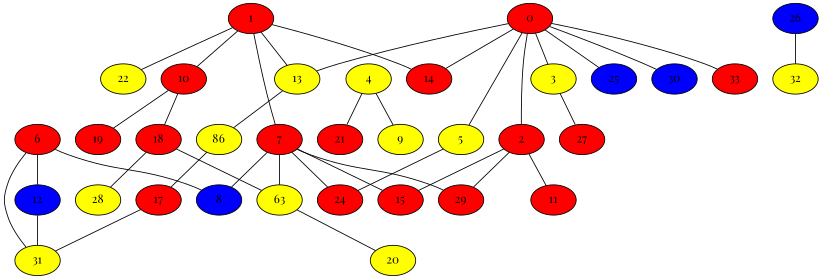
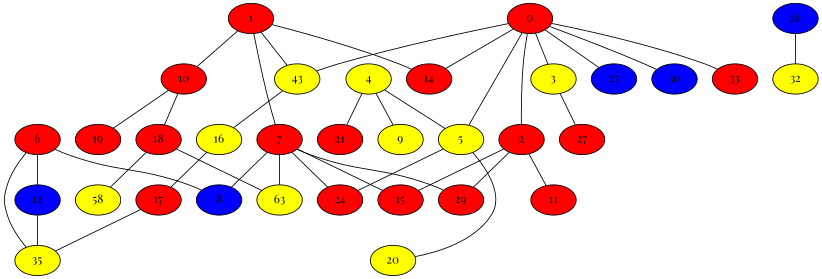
(123, 79) -> none
(297, 79) -> (297, 79)
none -> (415, 109)
(219, 139) -> (219, 139)
(98, 200) -> (98, 200)
(336, 230) -> (485, 223)
(38, 260) -> (38, 260)
